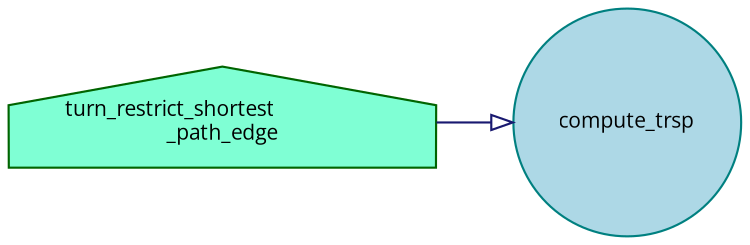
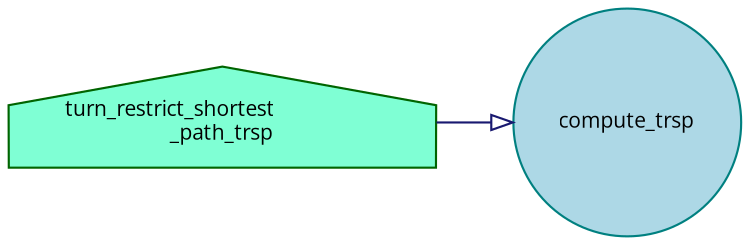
(222, 122) -> (222, 122)
